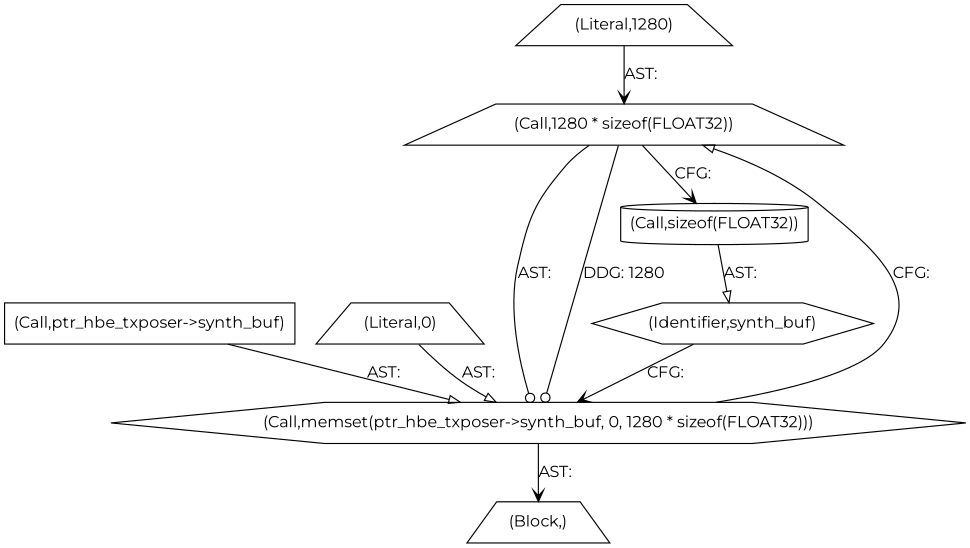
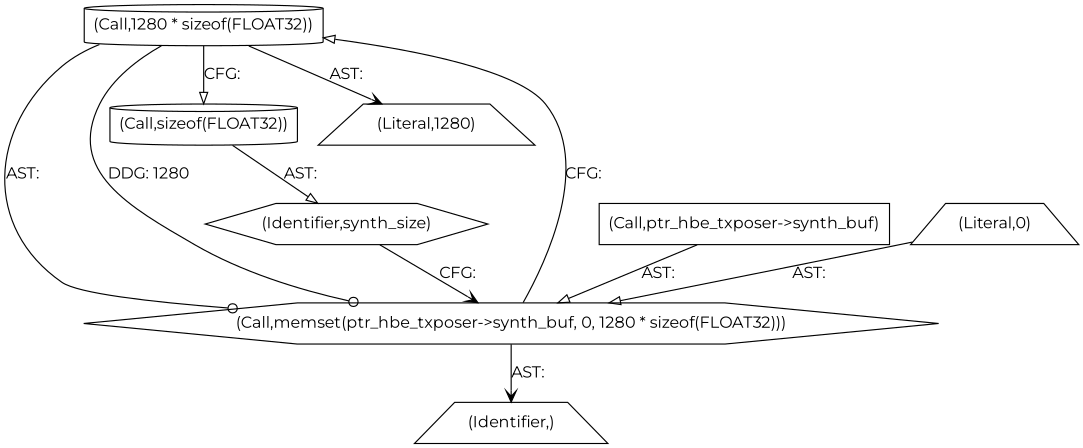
(624, 69) -> (310, 73)
(624, 125) -> (204, 25)
(665, 170) -> (204, 69)
(733, 323) -> (347, 224)
(538, 522) -> (511, 423)
